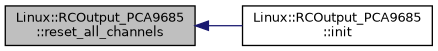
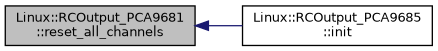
(100, 26) -> (100, 26)
